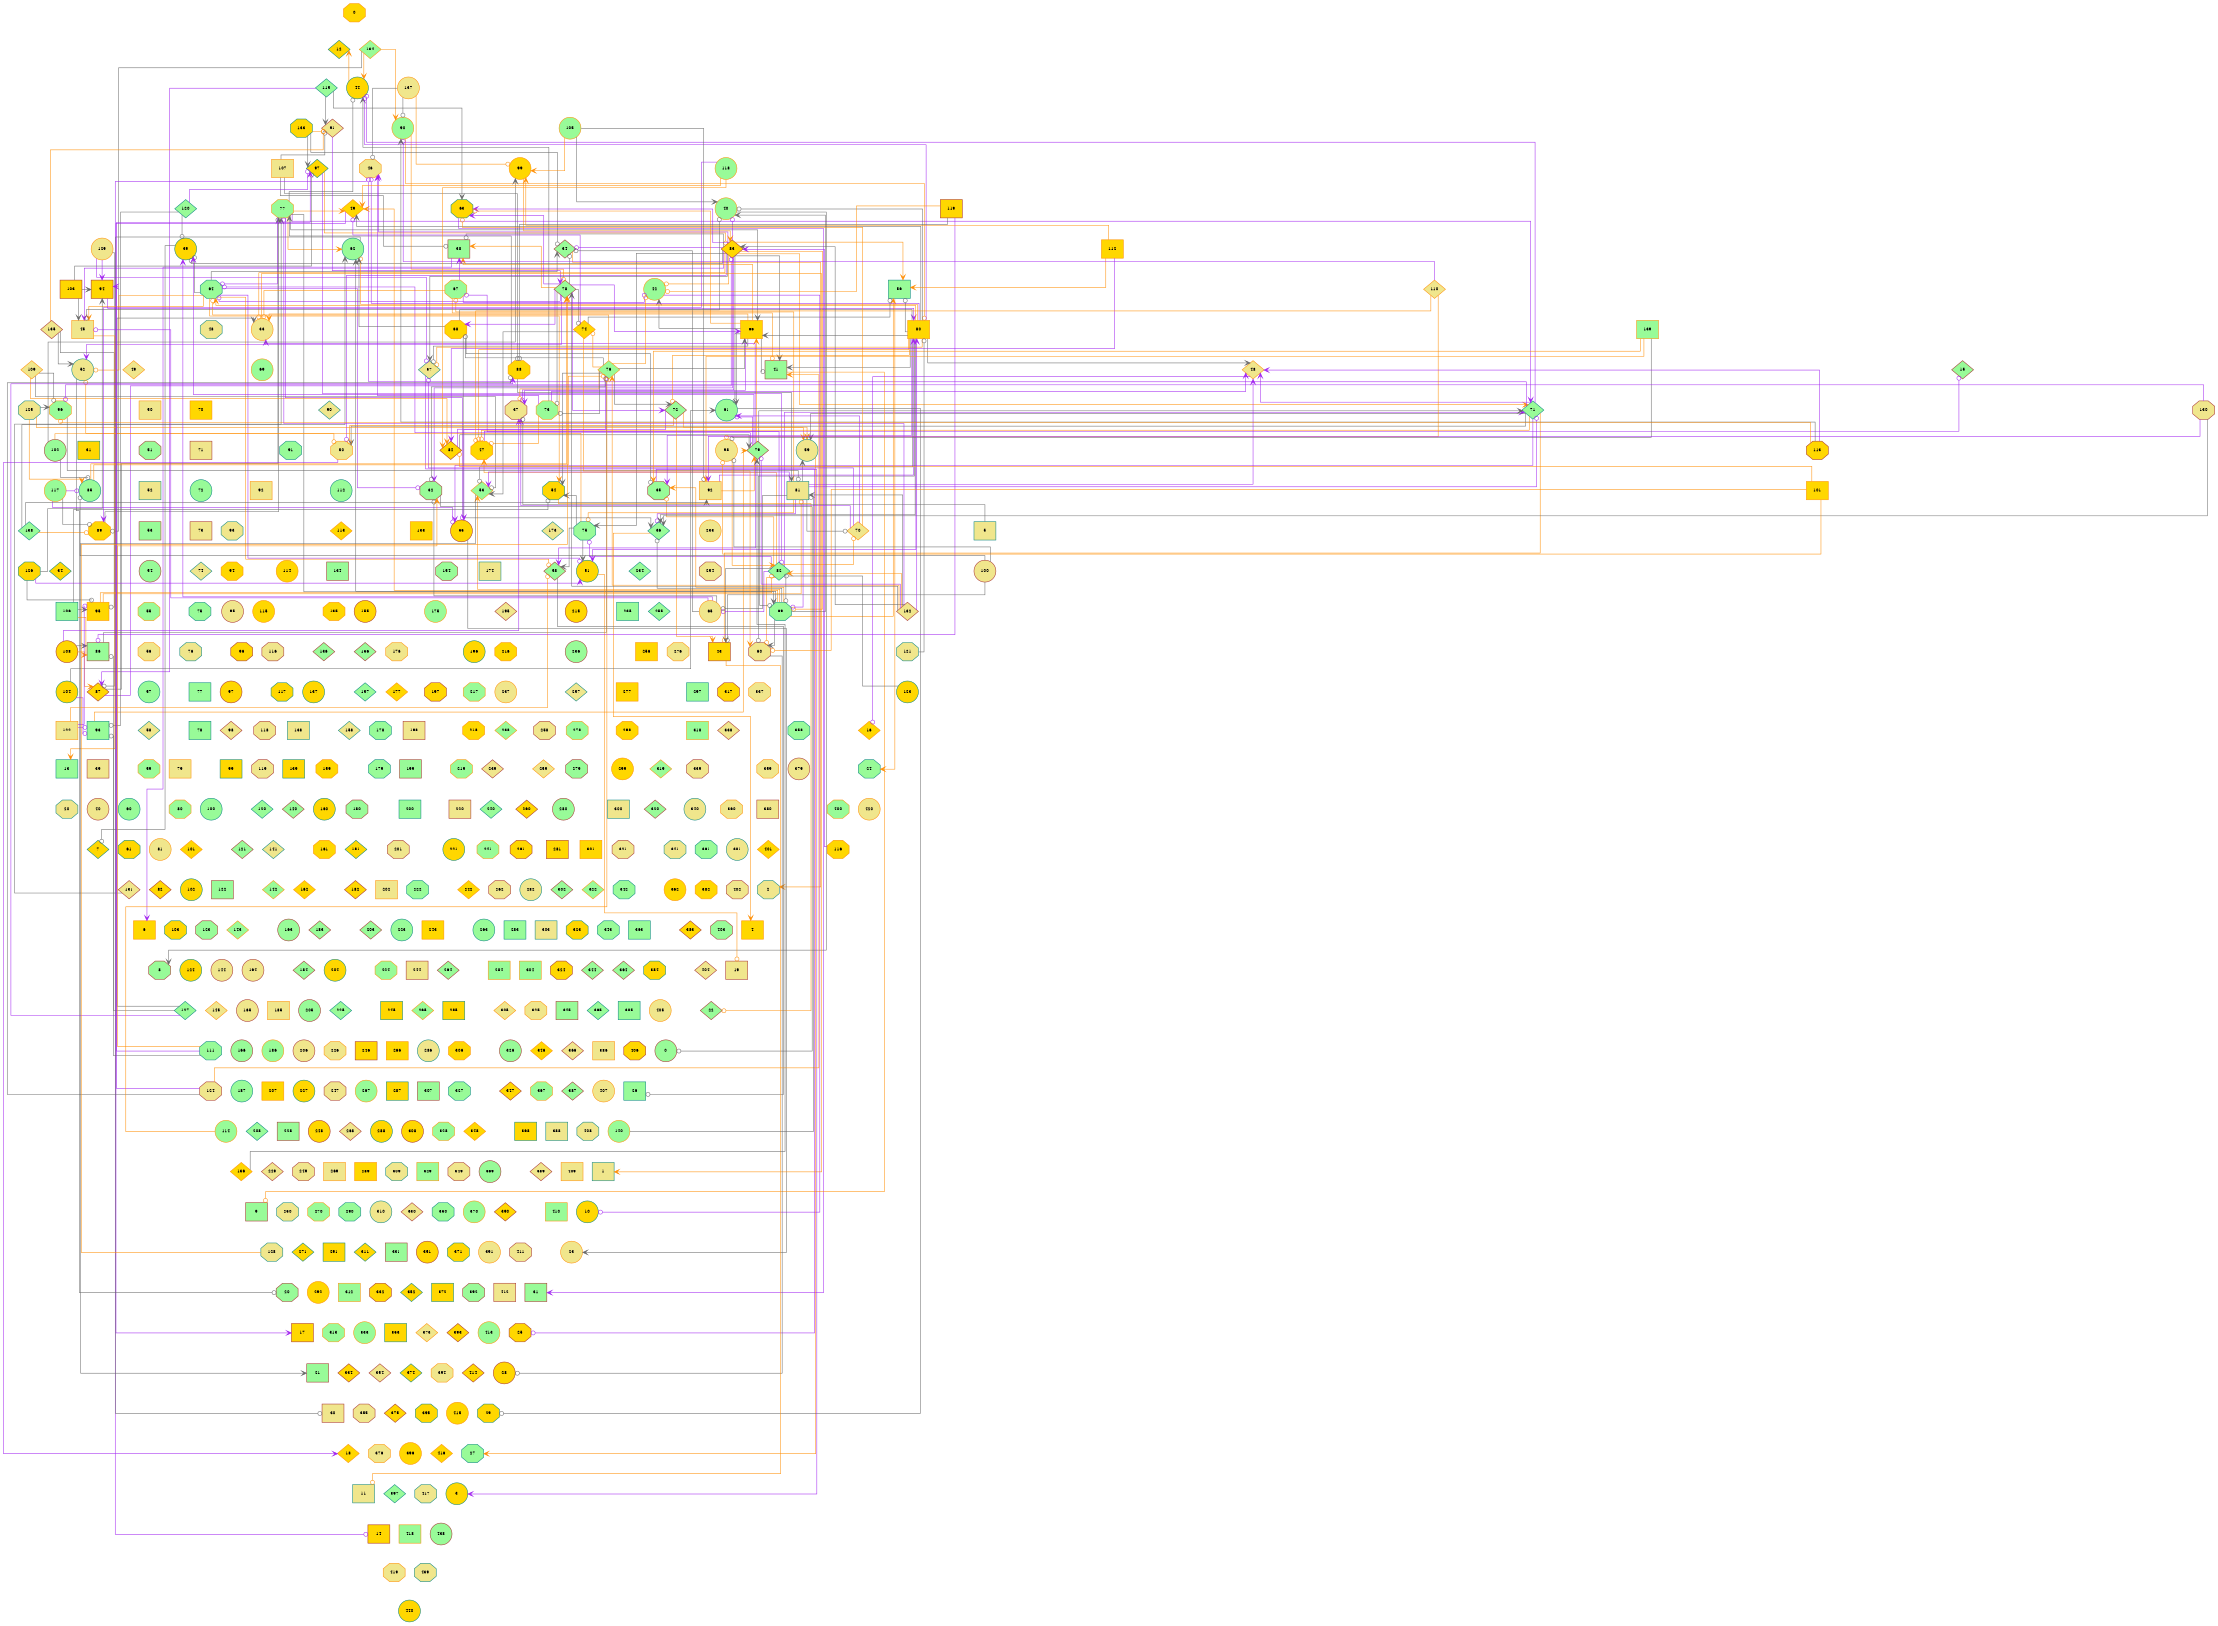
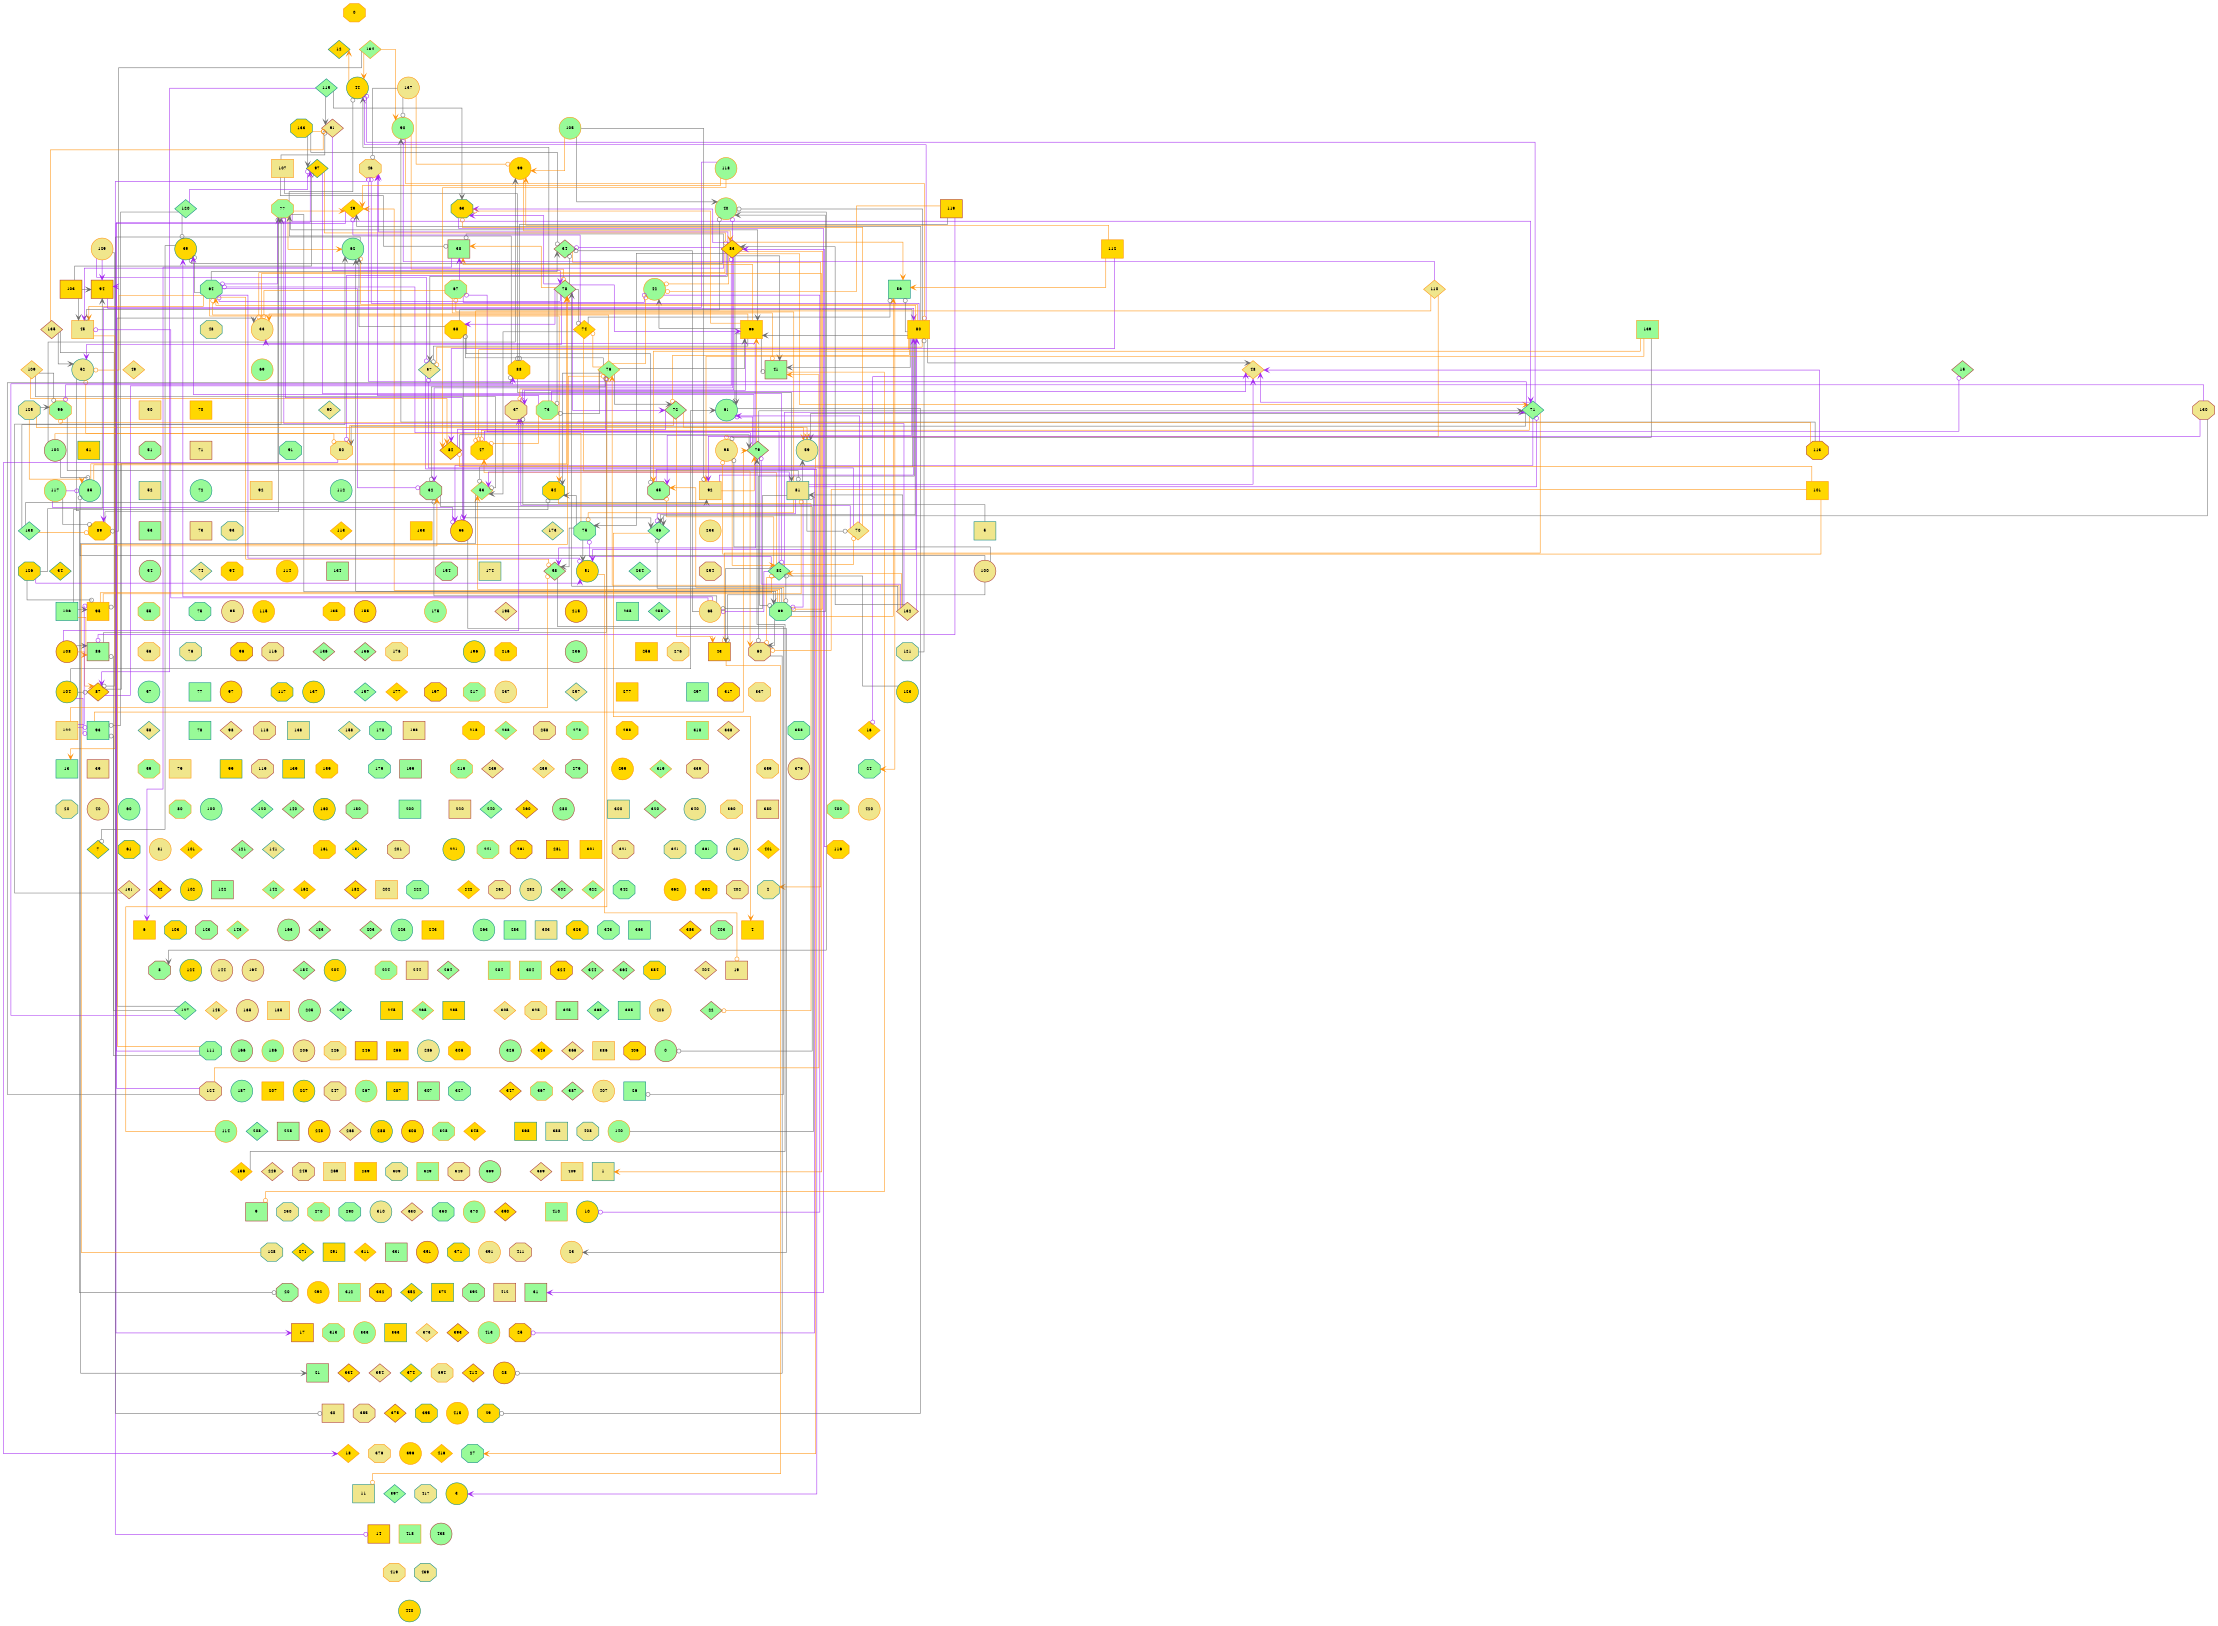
none -> (81, 692)
(365, 1252) -> (365, 1252)
